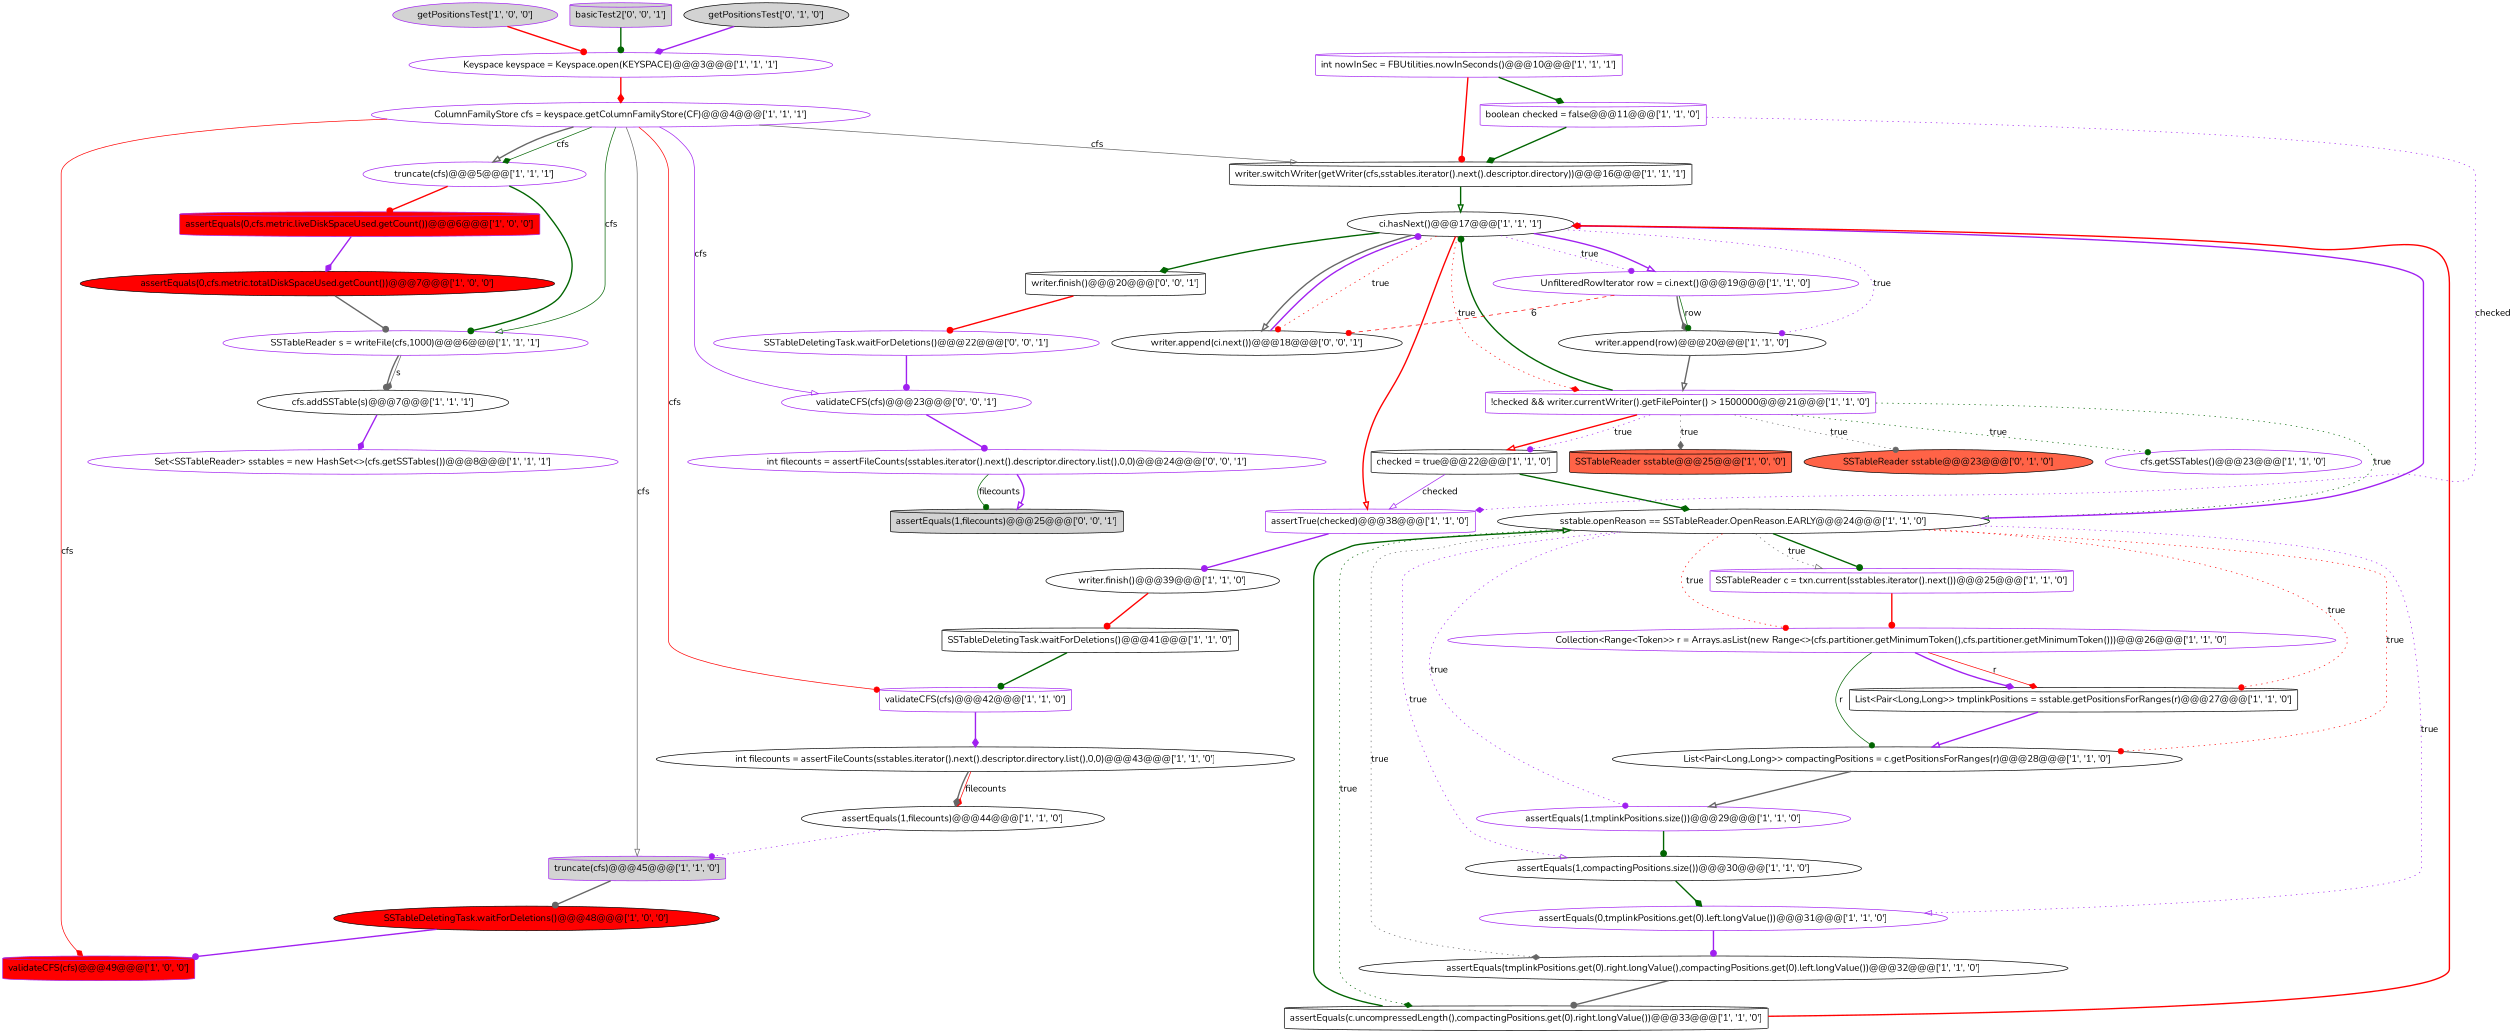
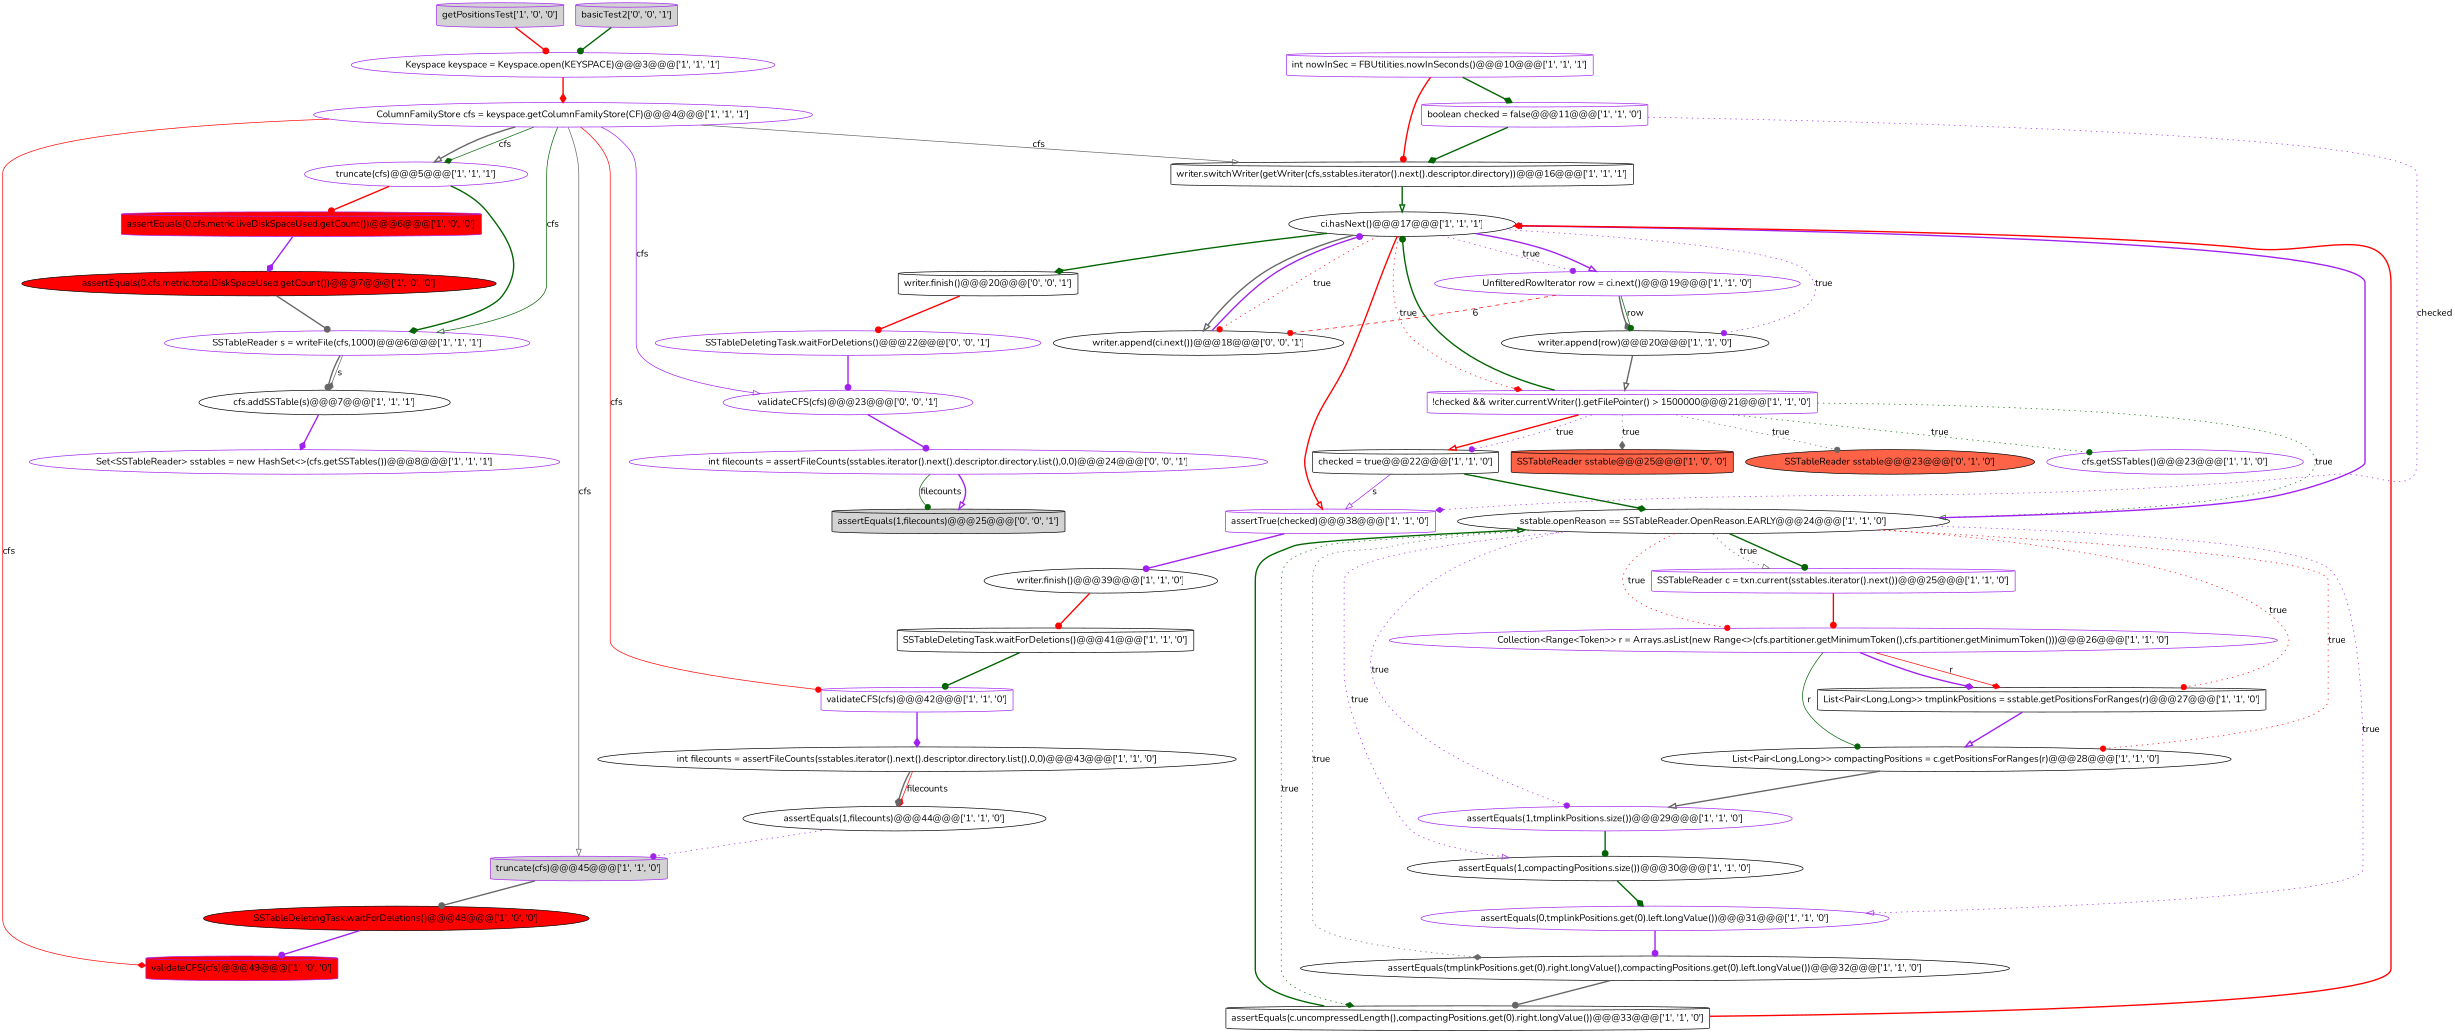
(475, 15) -> (500, 15)
(766, 15) -> none
(570, 276) -> (512, 275)
(1440, 492) -> (1375, 492)
